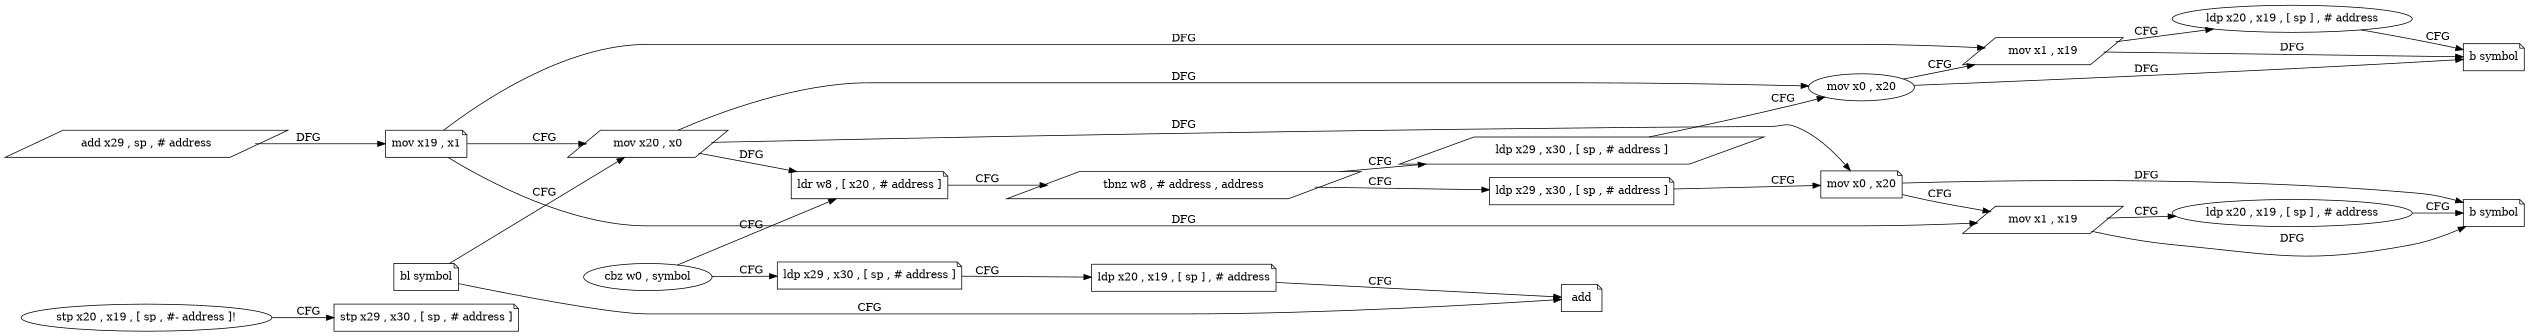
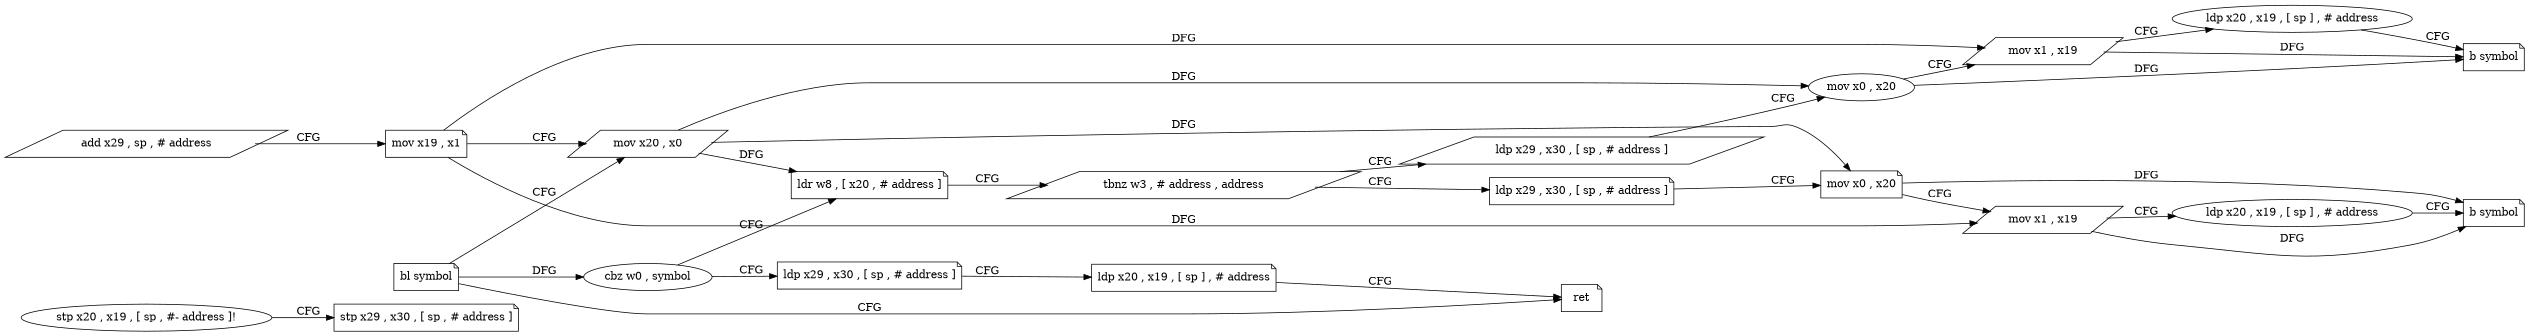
(308, 138) -> (308, 138)
(1184, 185) -> (1184, 185)
none -> (517, 277)
(1582, 298) -> (1582, 298)
